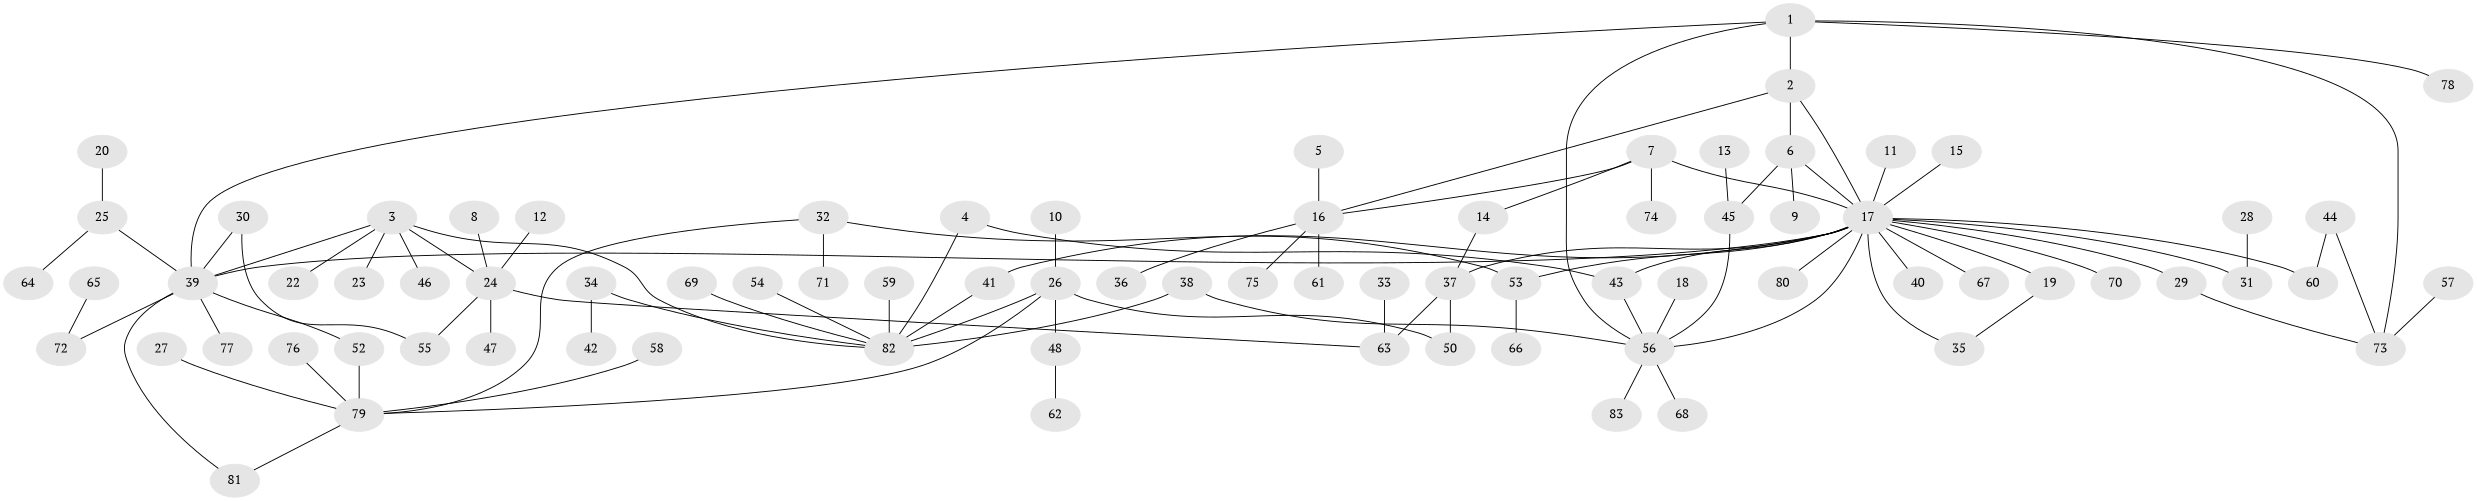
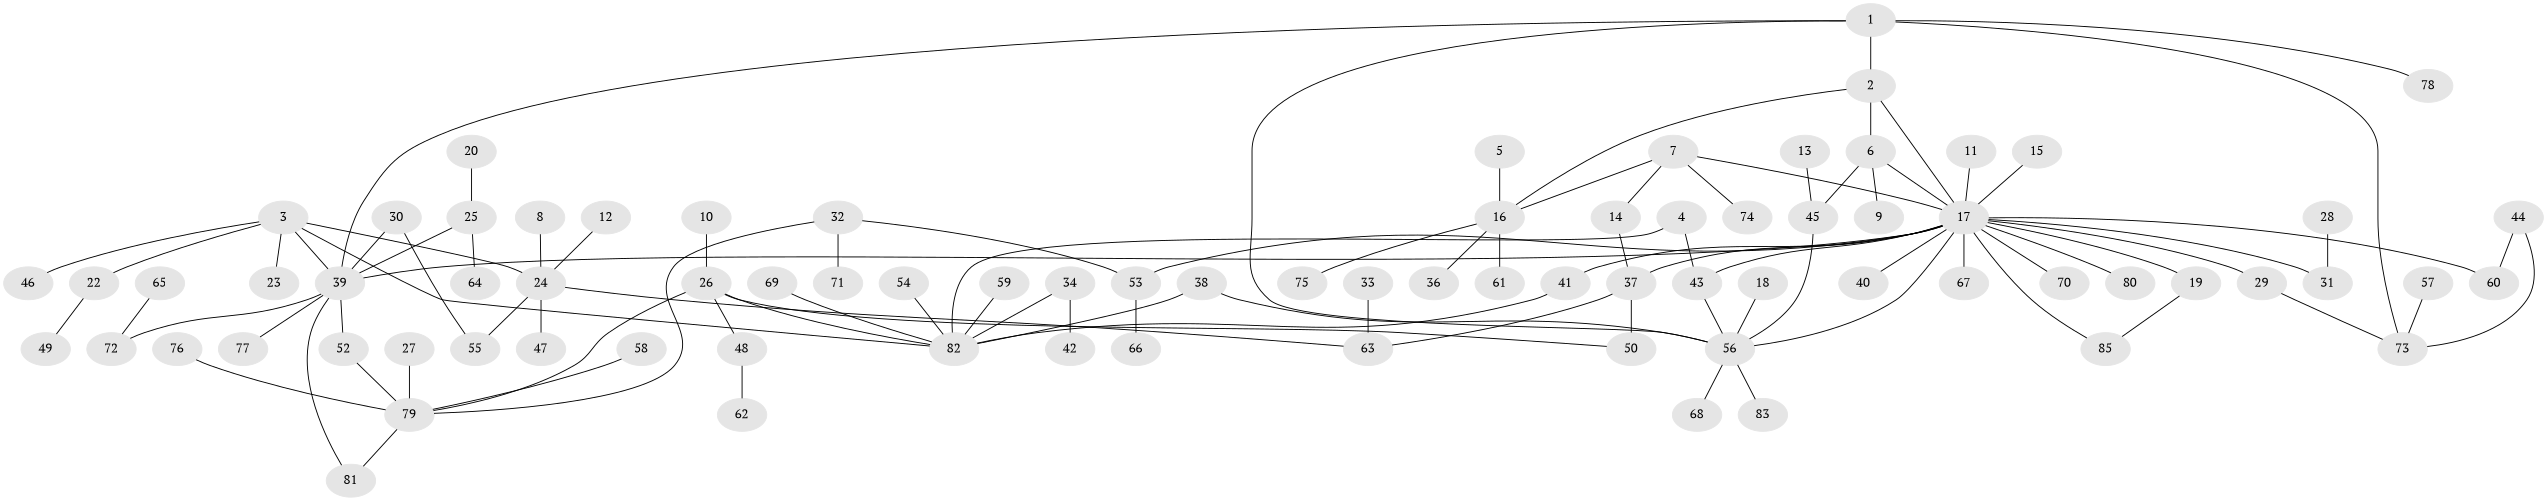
none -> (46, 349)
(1959, 349) -> (2106, 349)
